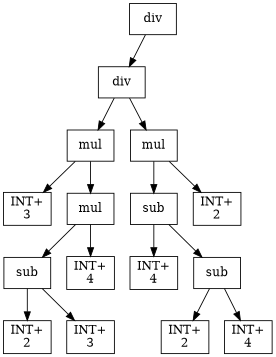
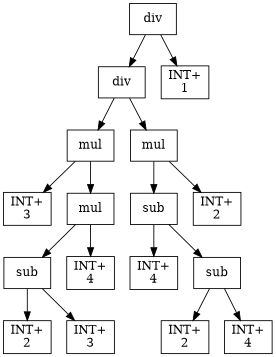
none -> (185, 82)
